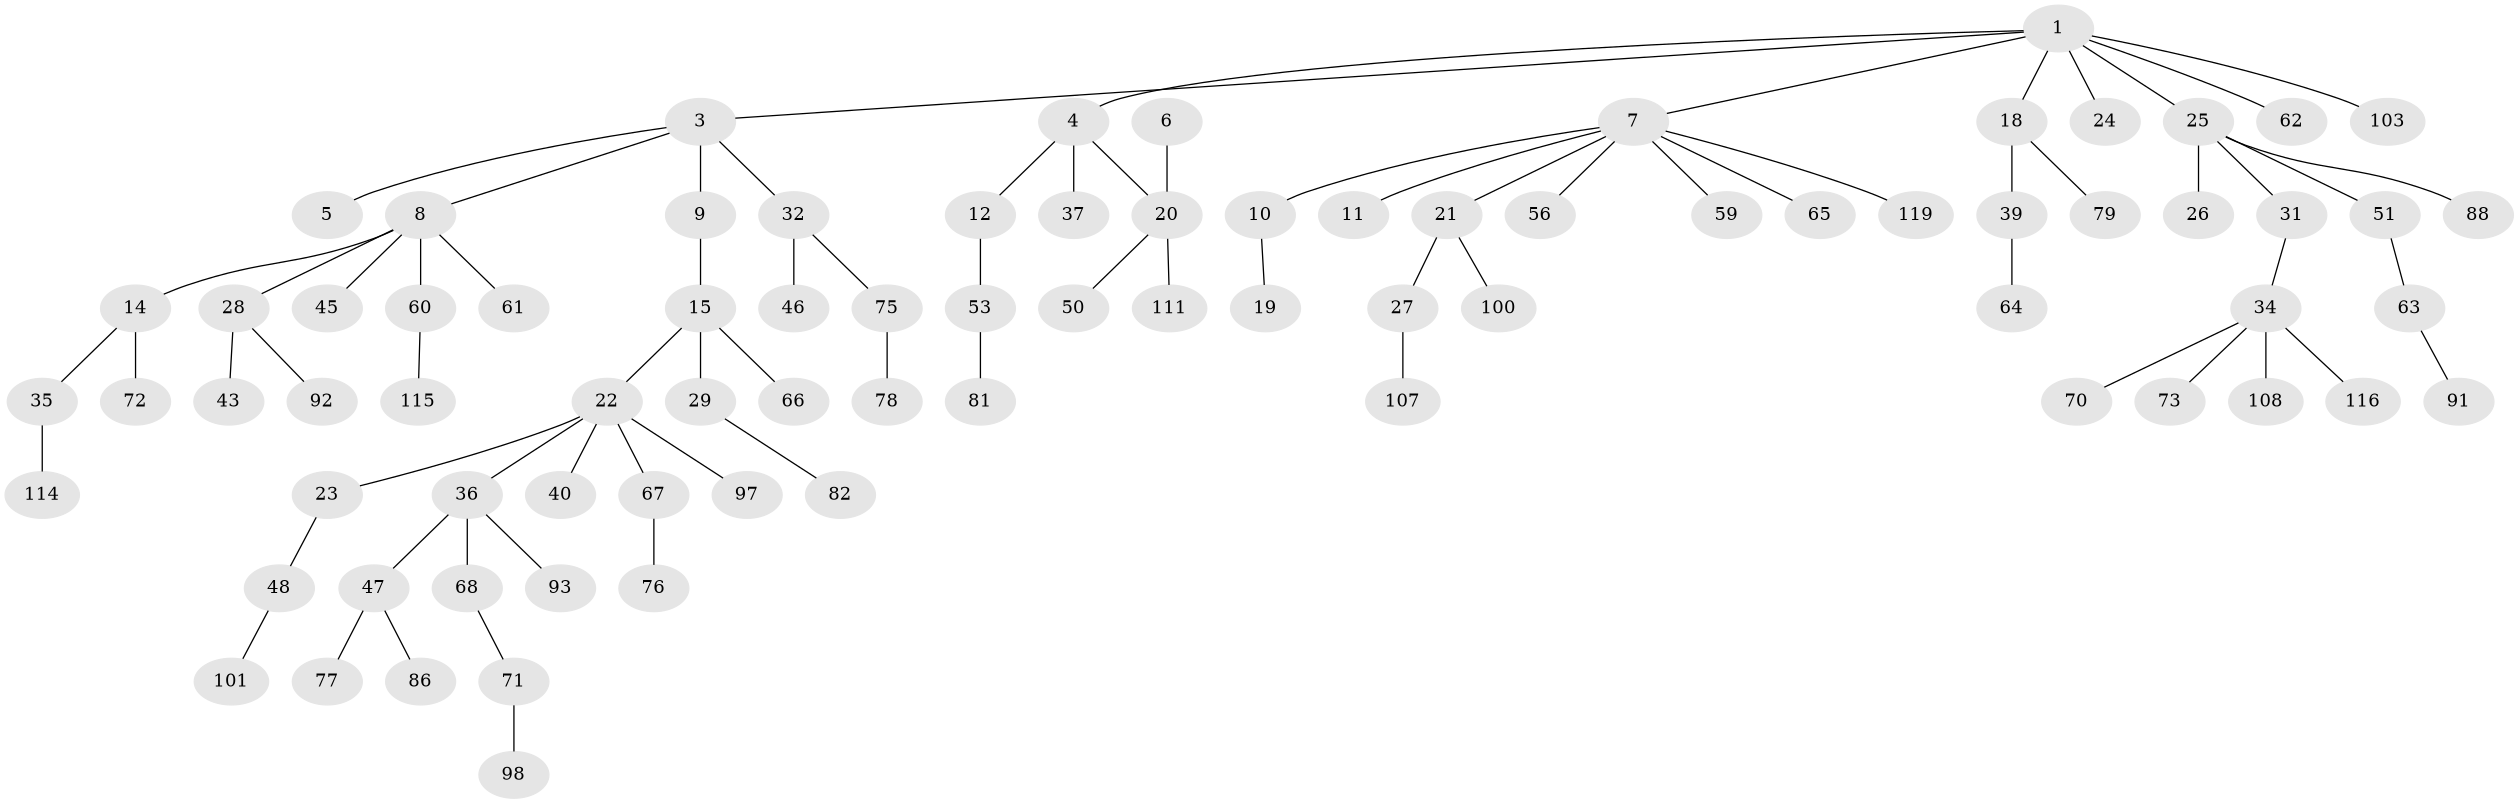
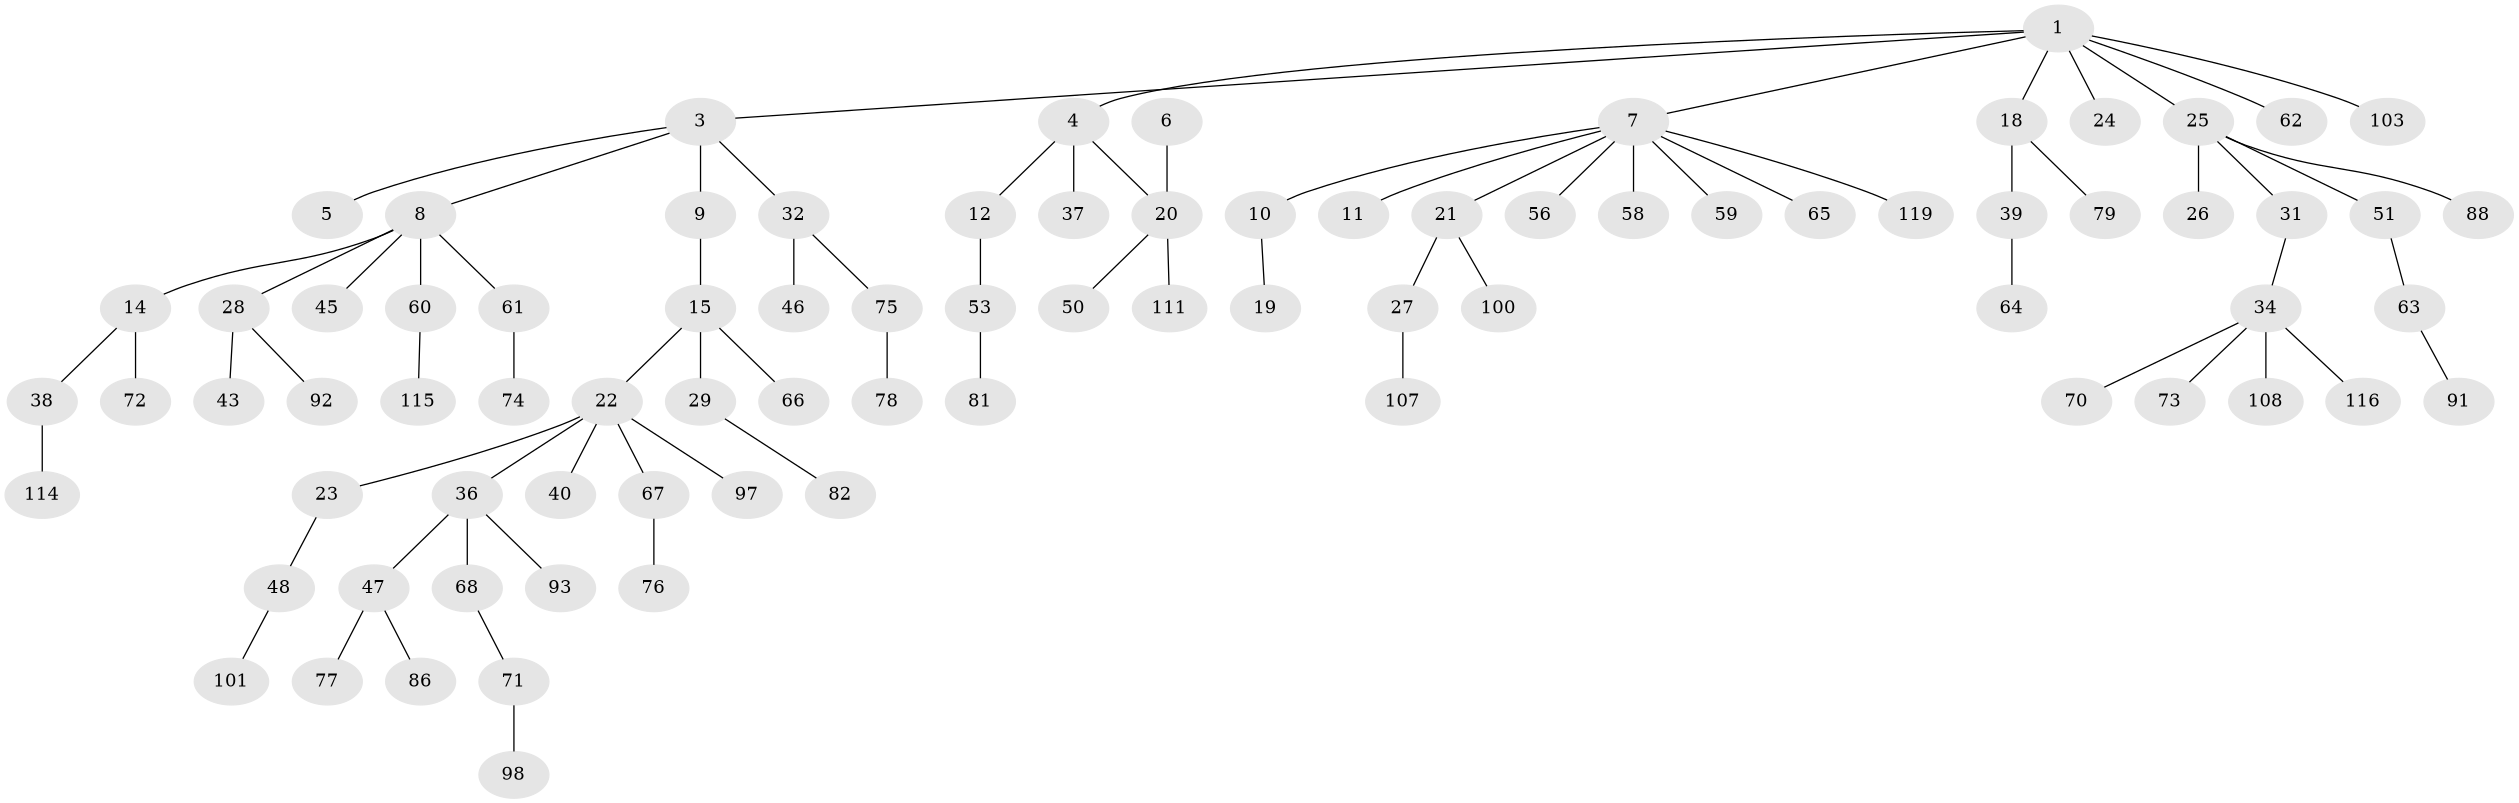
none -> (1634, 215)
(42, 402) -> (42, 402)
none -> (514, 402)
